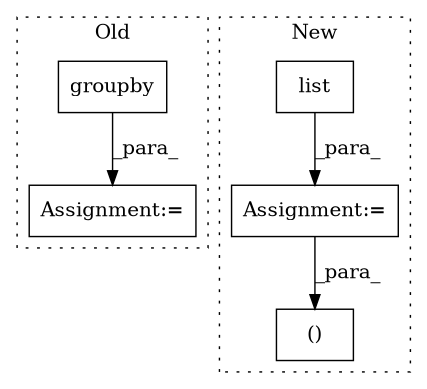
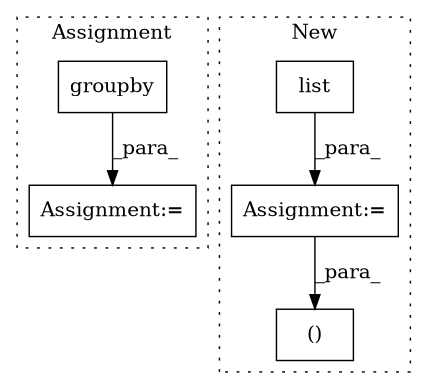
(113, 33) -> (113, 33)
